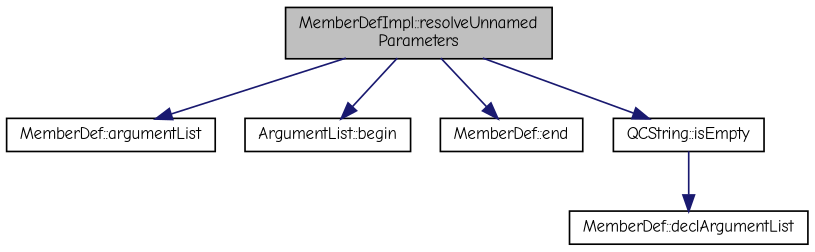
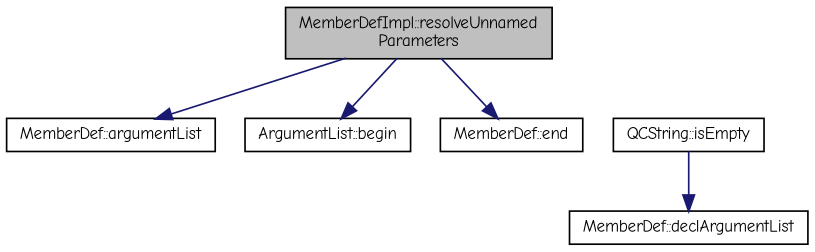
(558, 86) -> none
